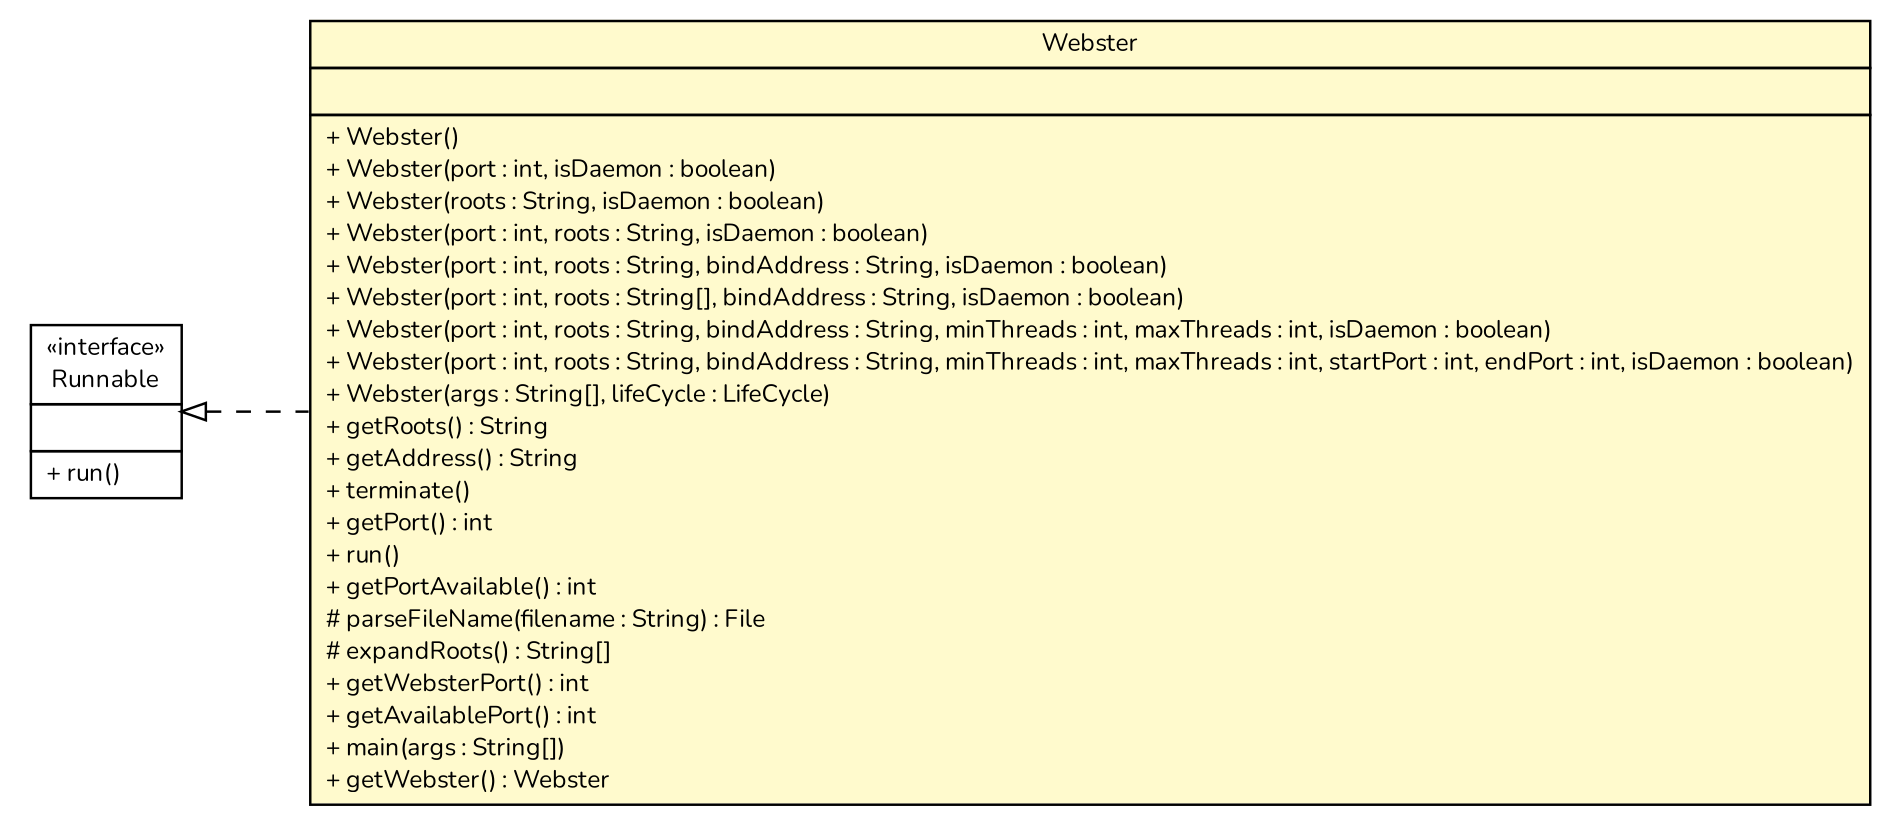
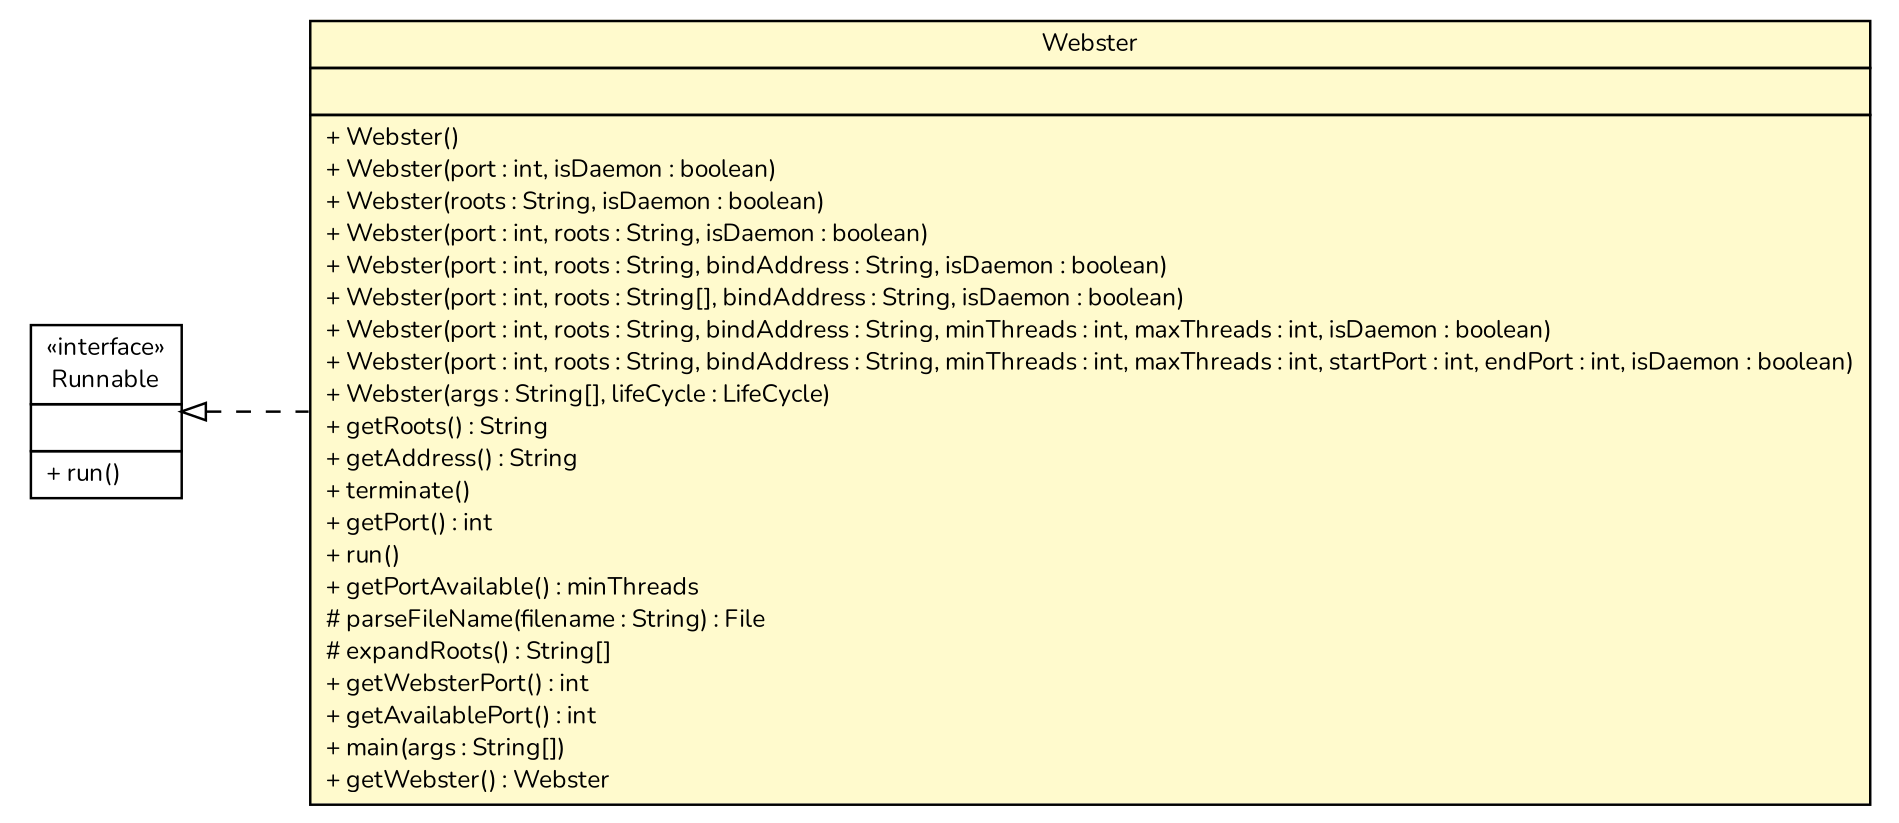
(462, 587) -> (513, 587)
